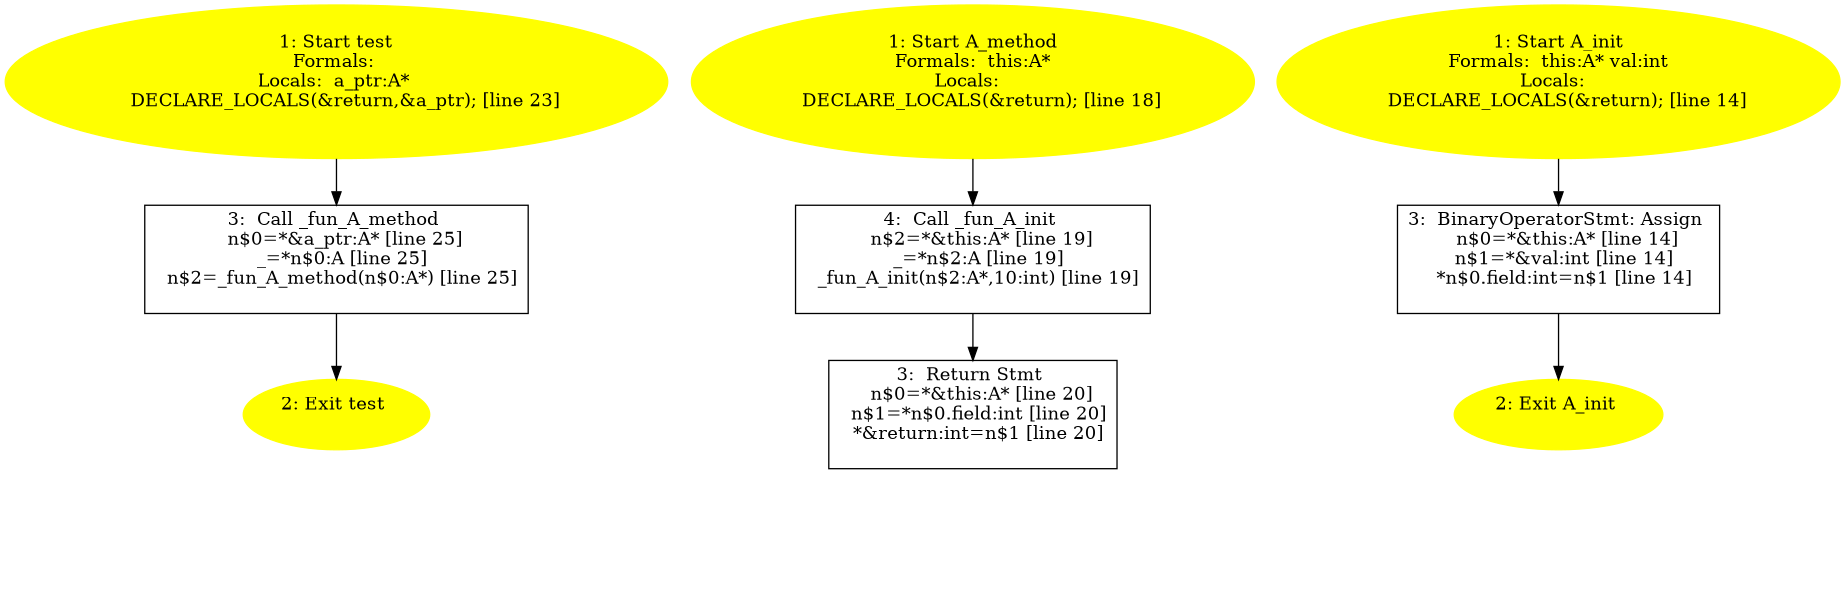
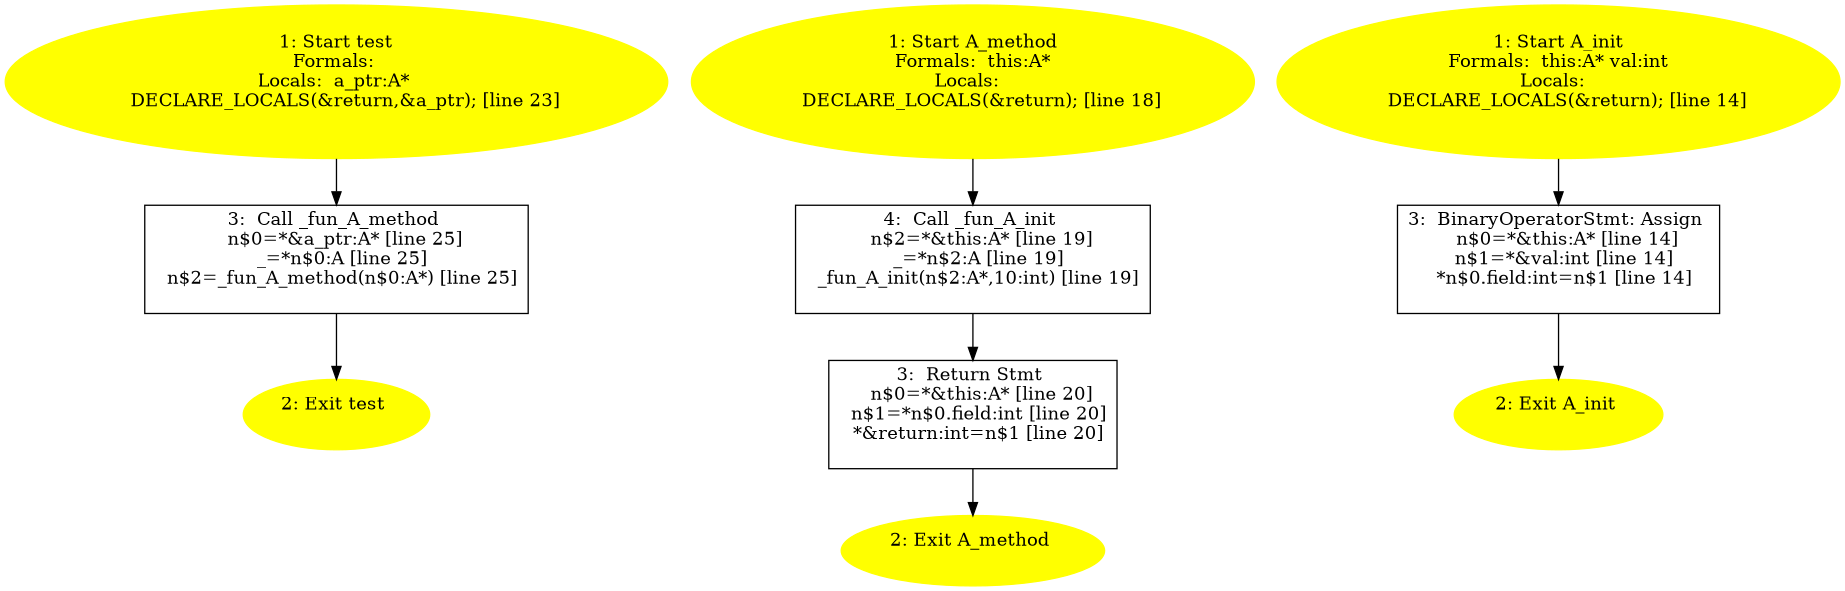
none -> (973, 551)
